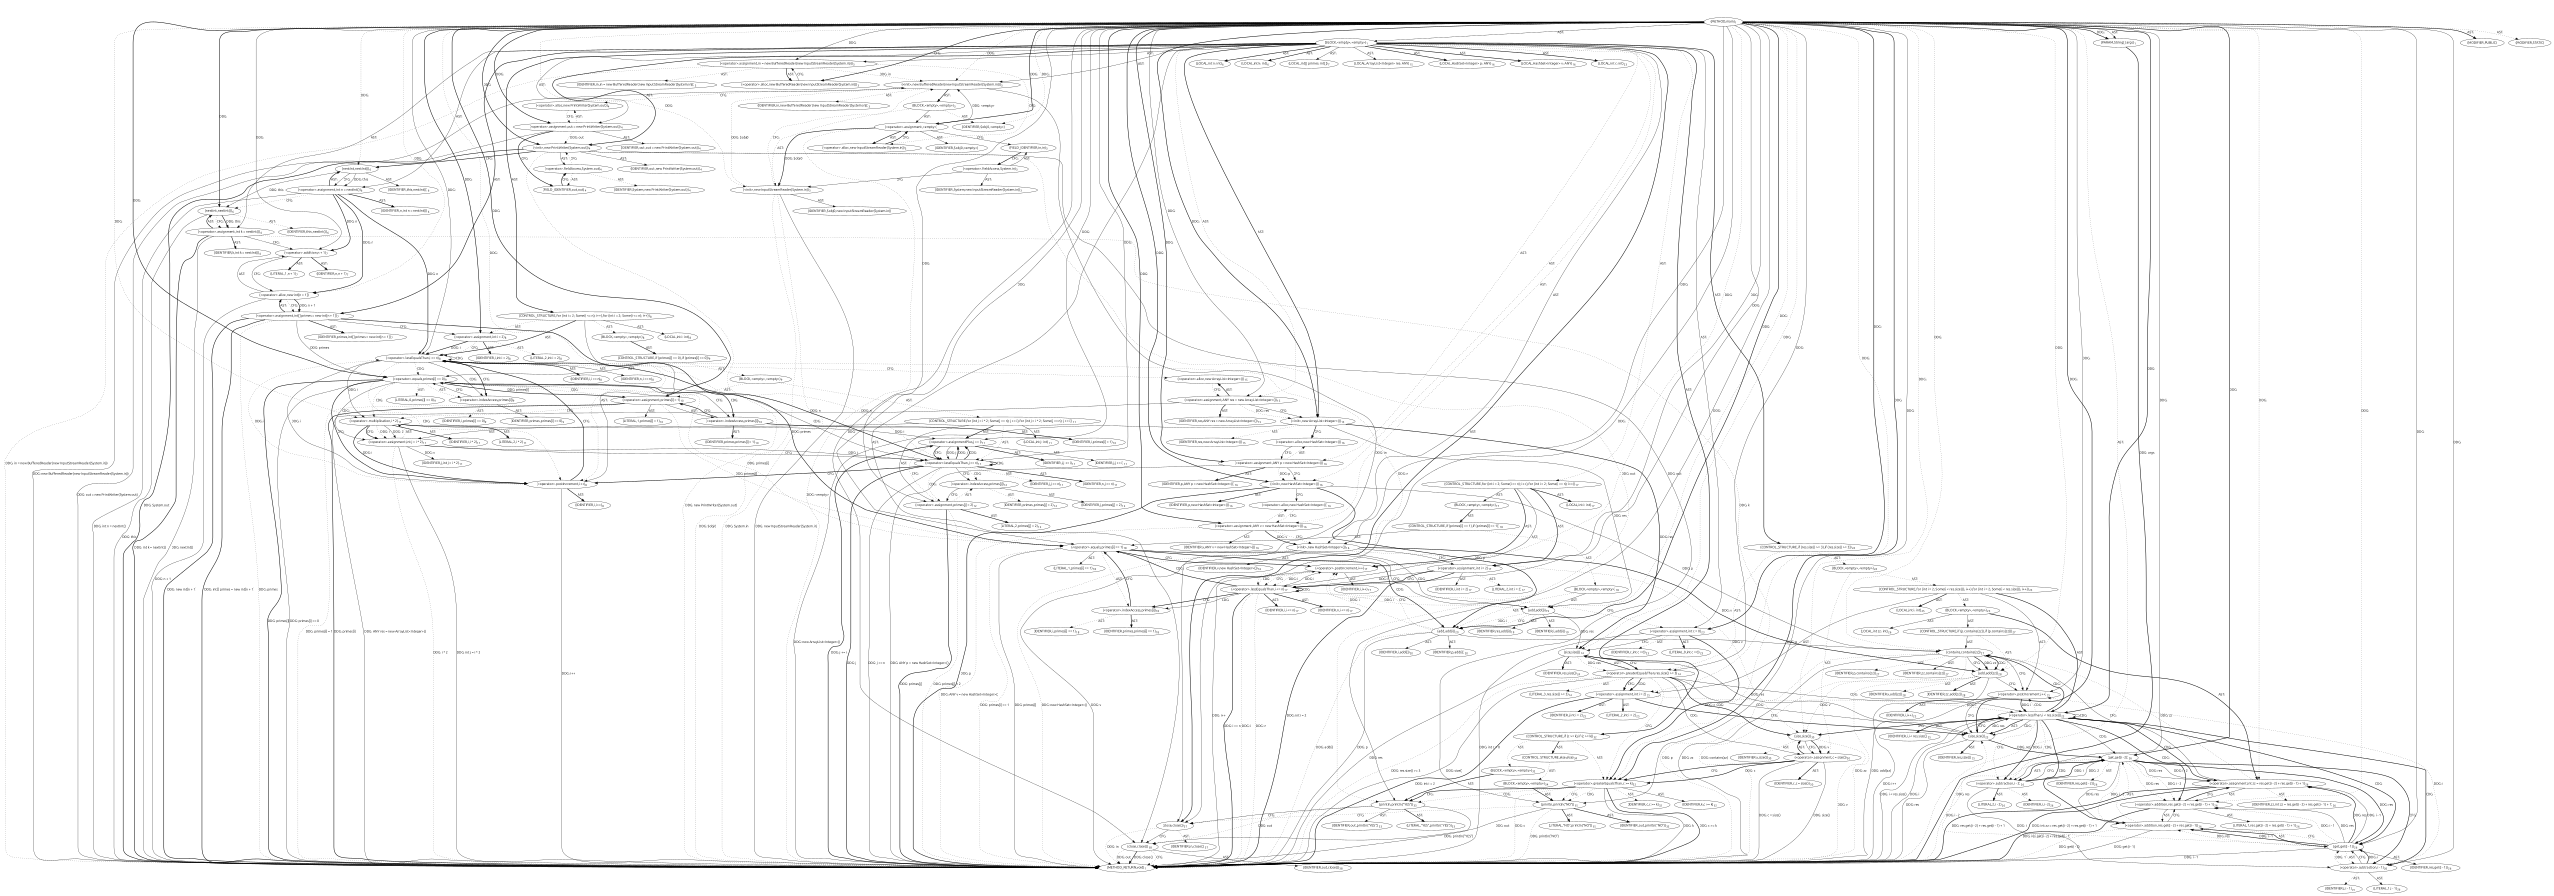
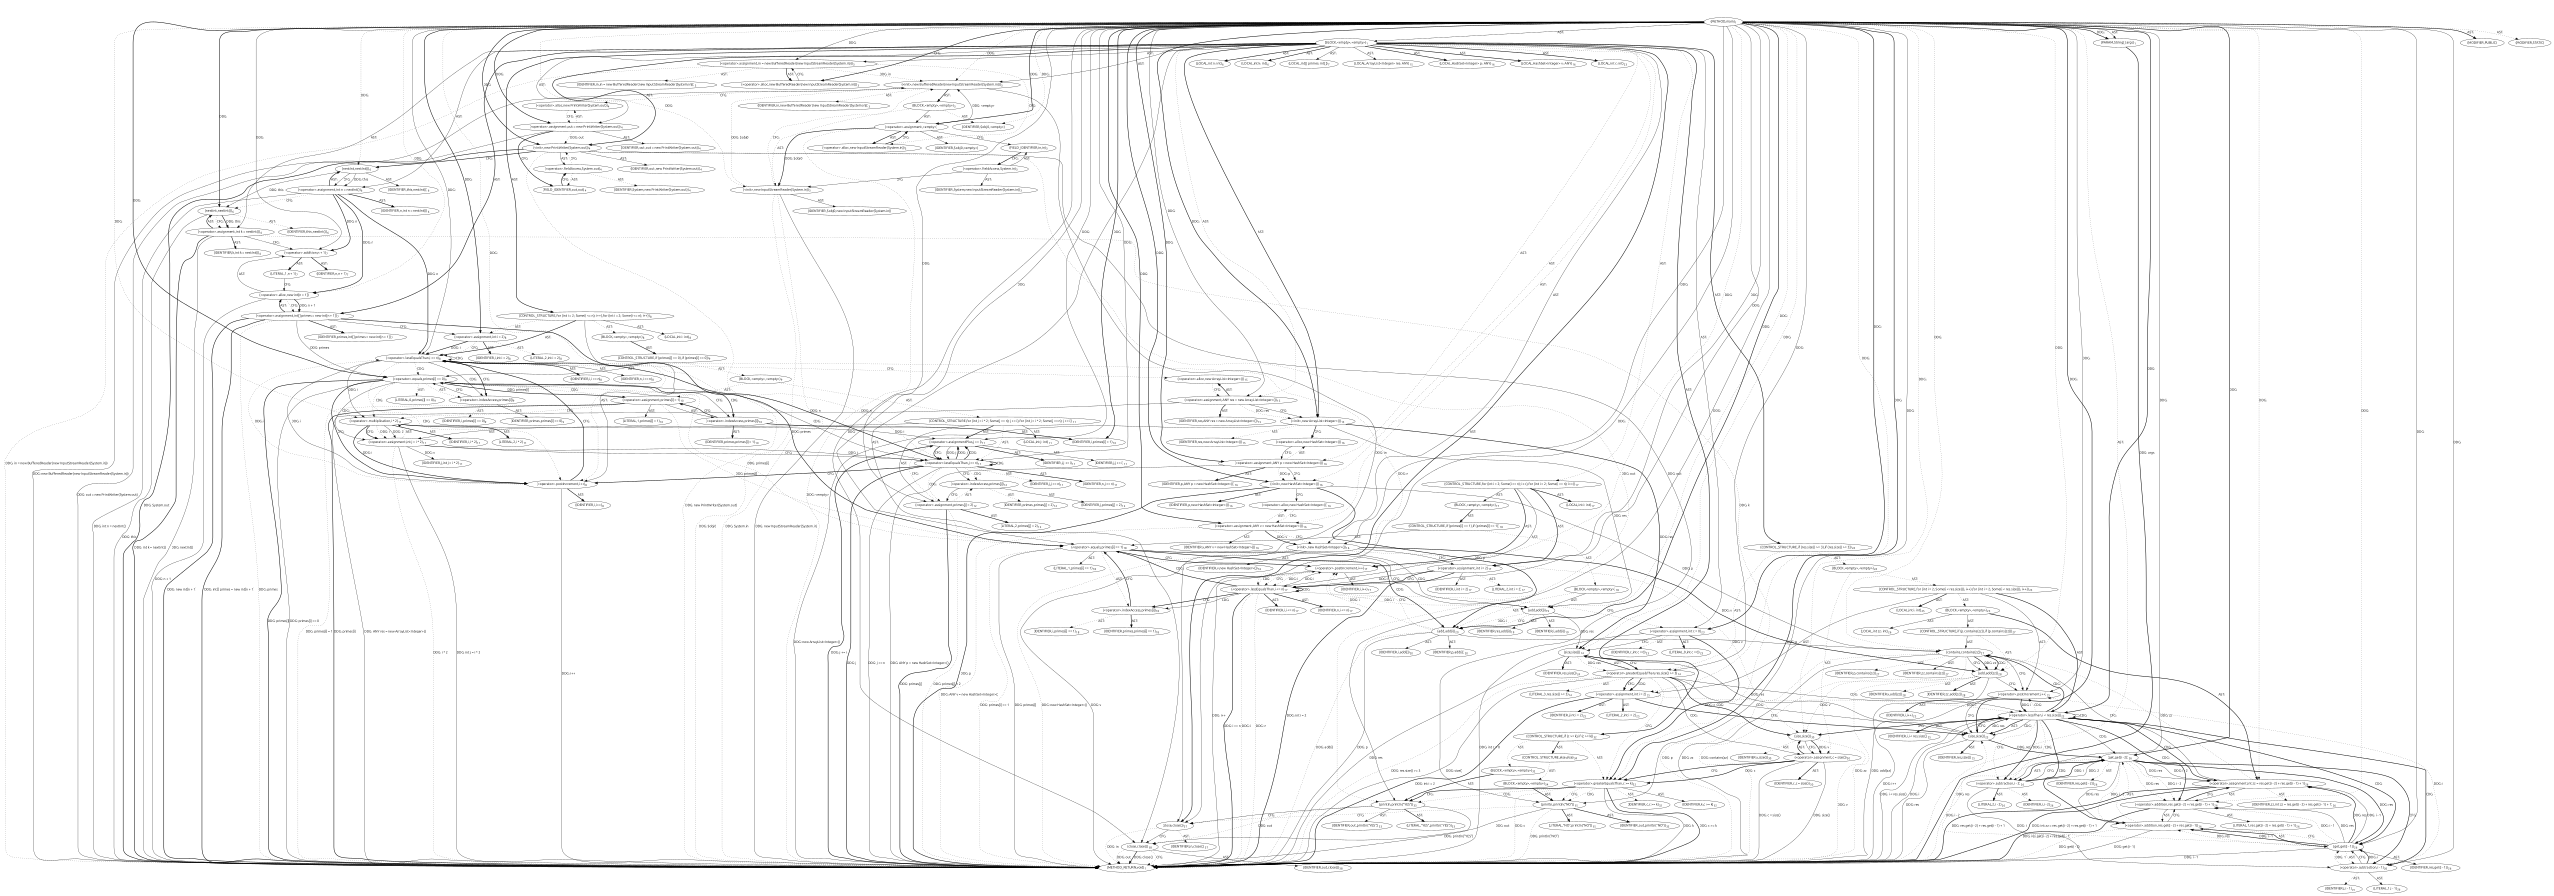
(452, 53) -> (1118, 69)
(256, 267) -> (284, 283)
